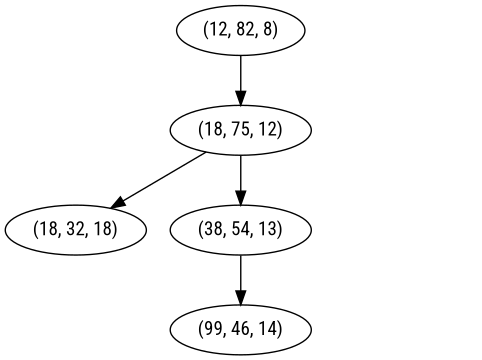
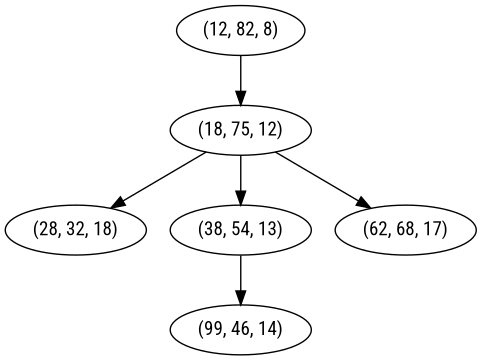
(76, 230) -> (76, 230)
none -> (406, 230)
